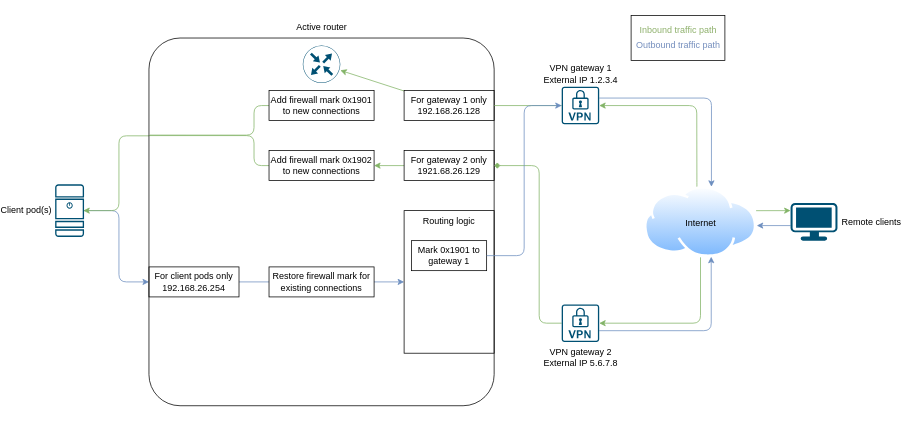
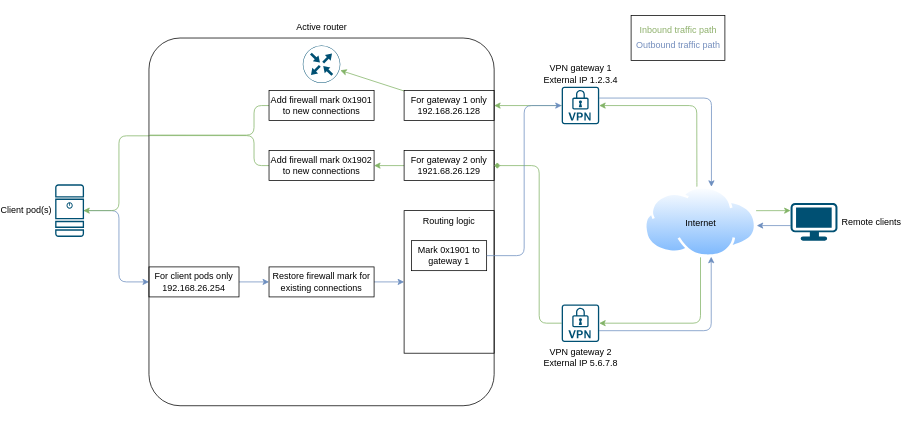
(498, 105) -> (500, 105)
(264, 282) -> (262, 282)
